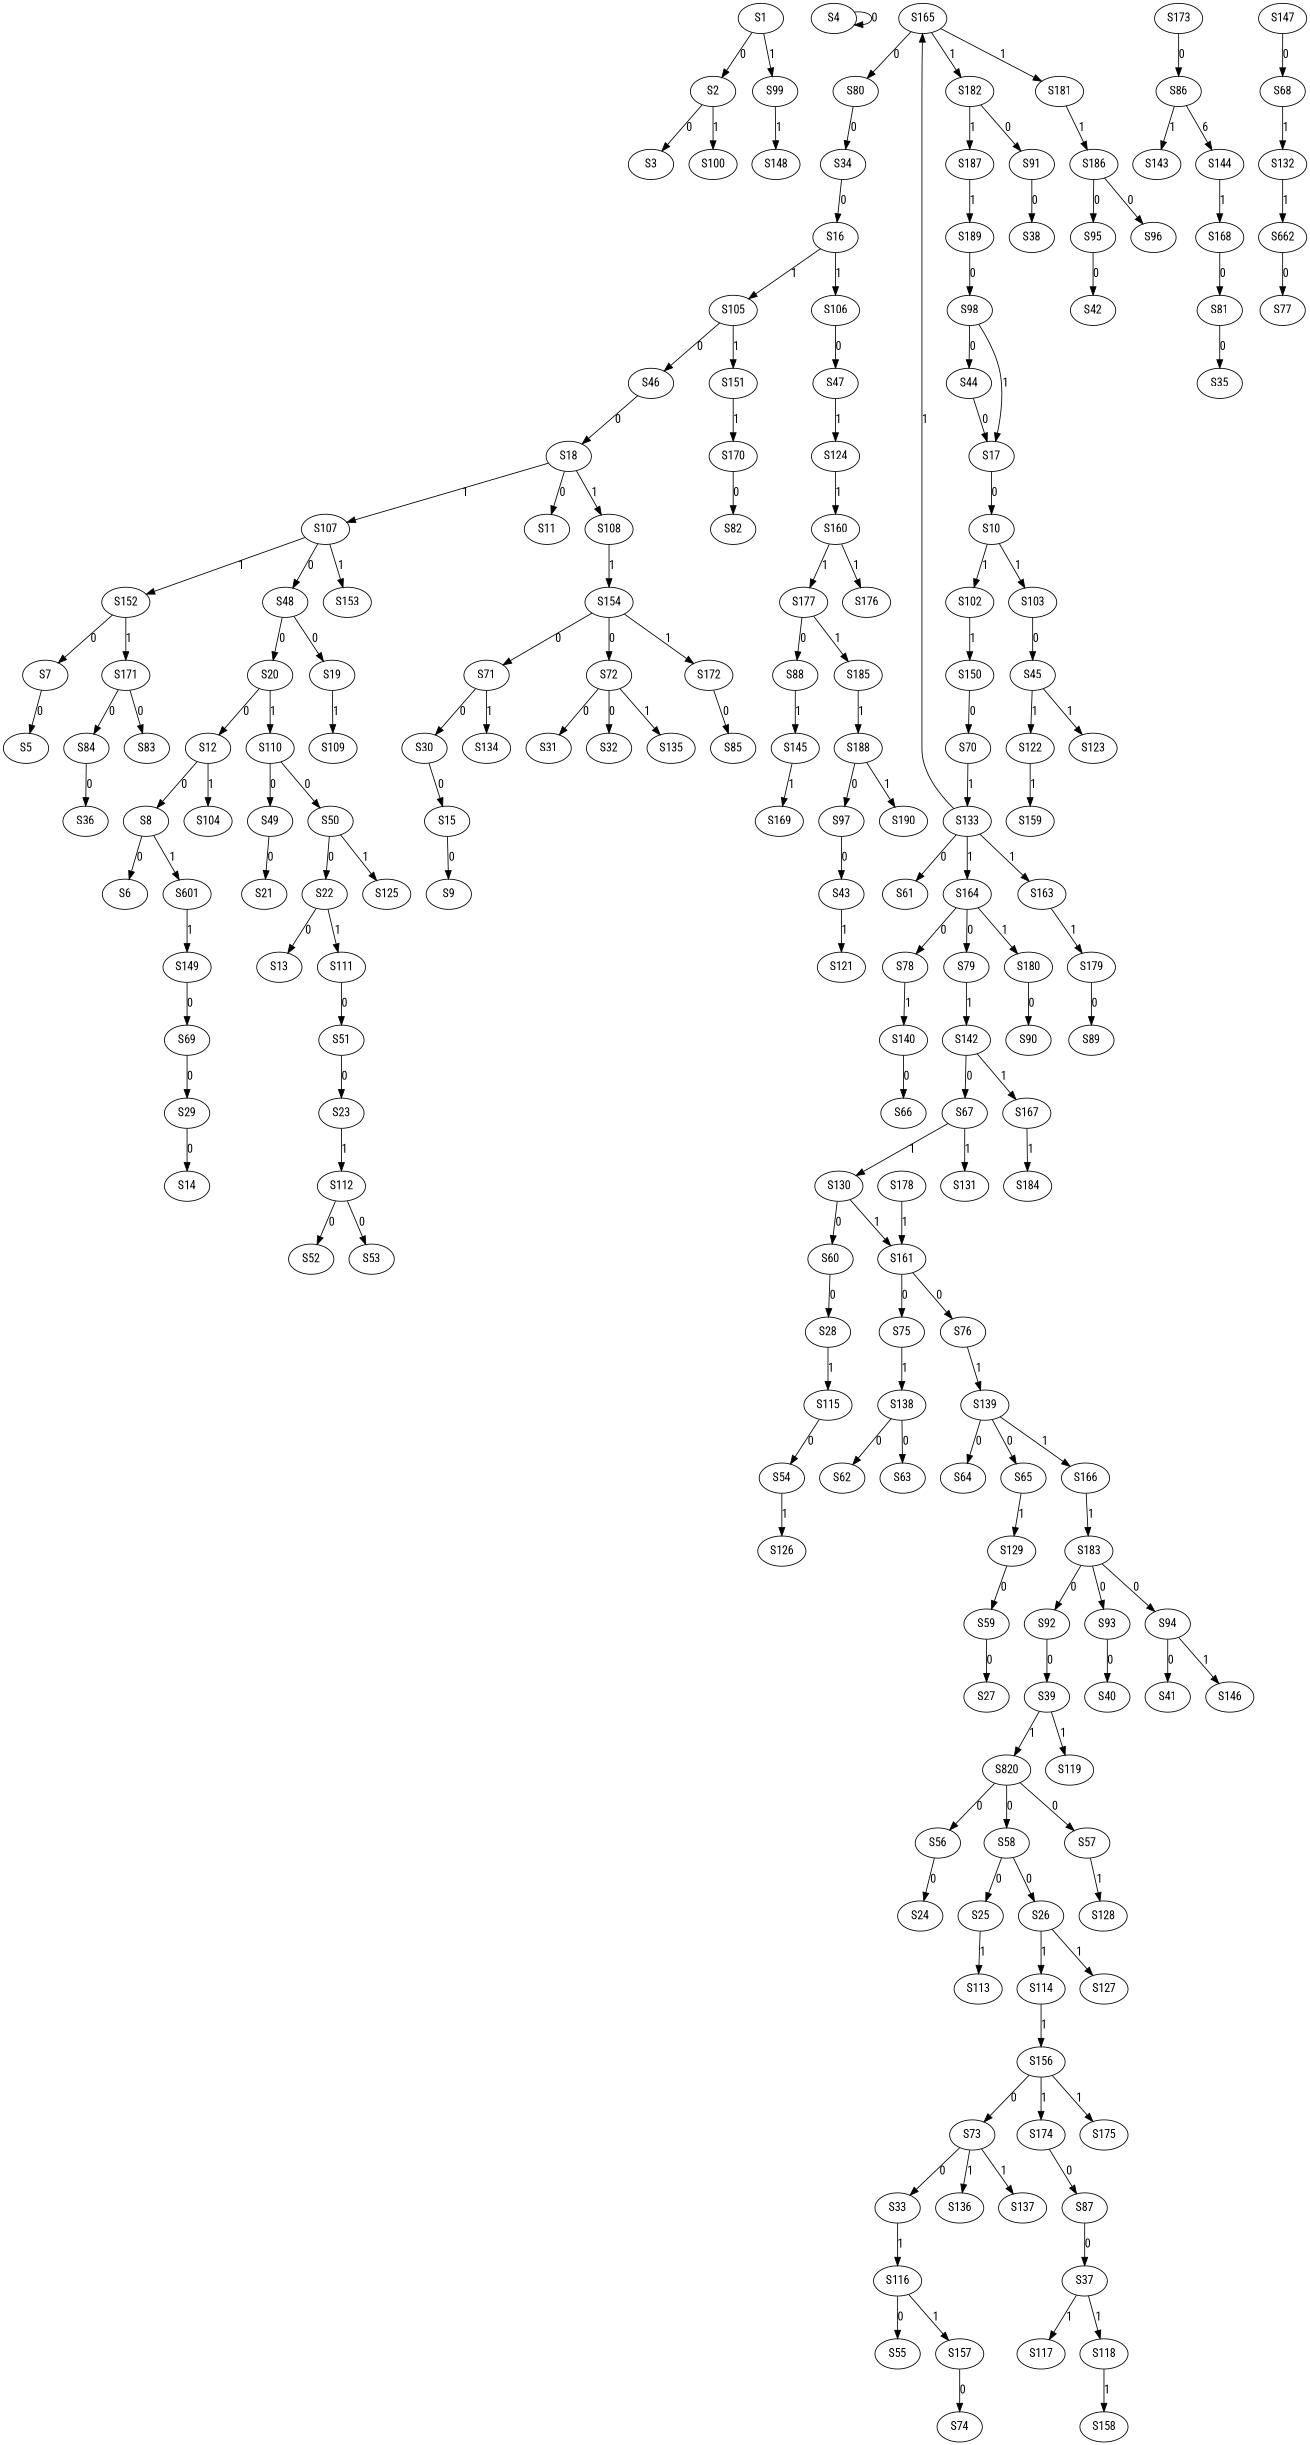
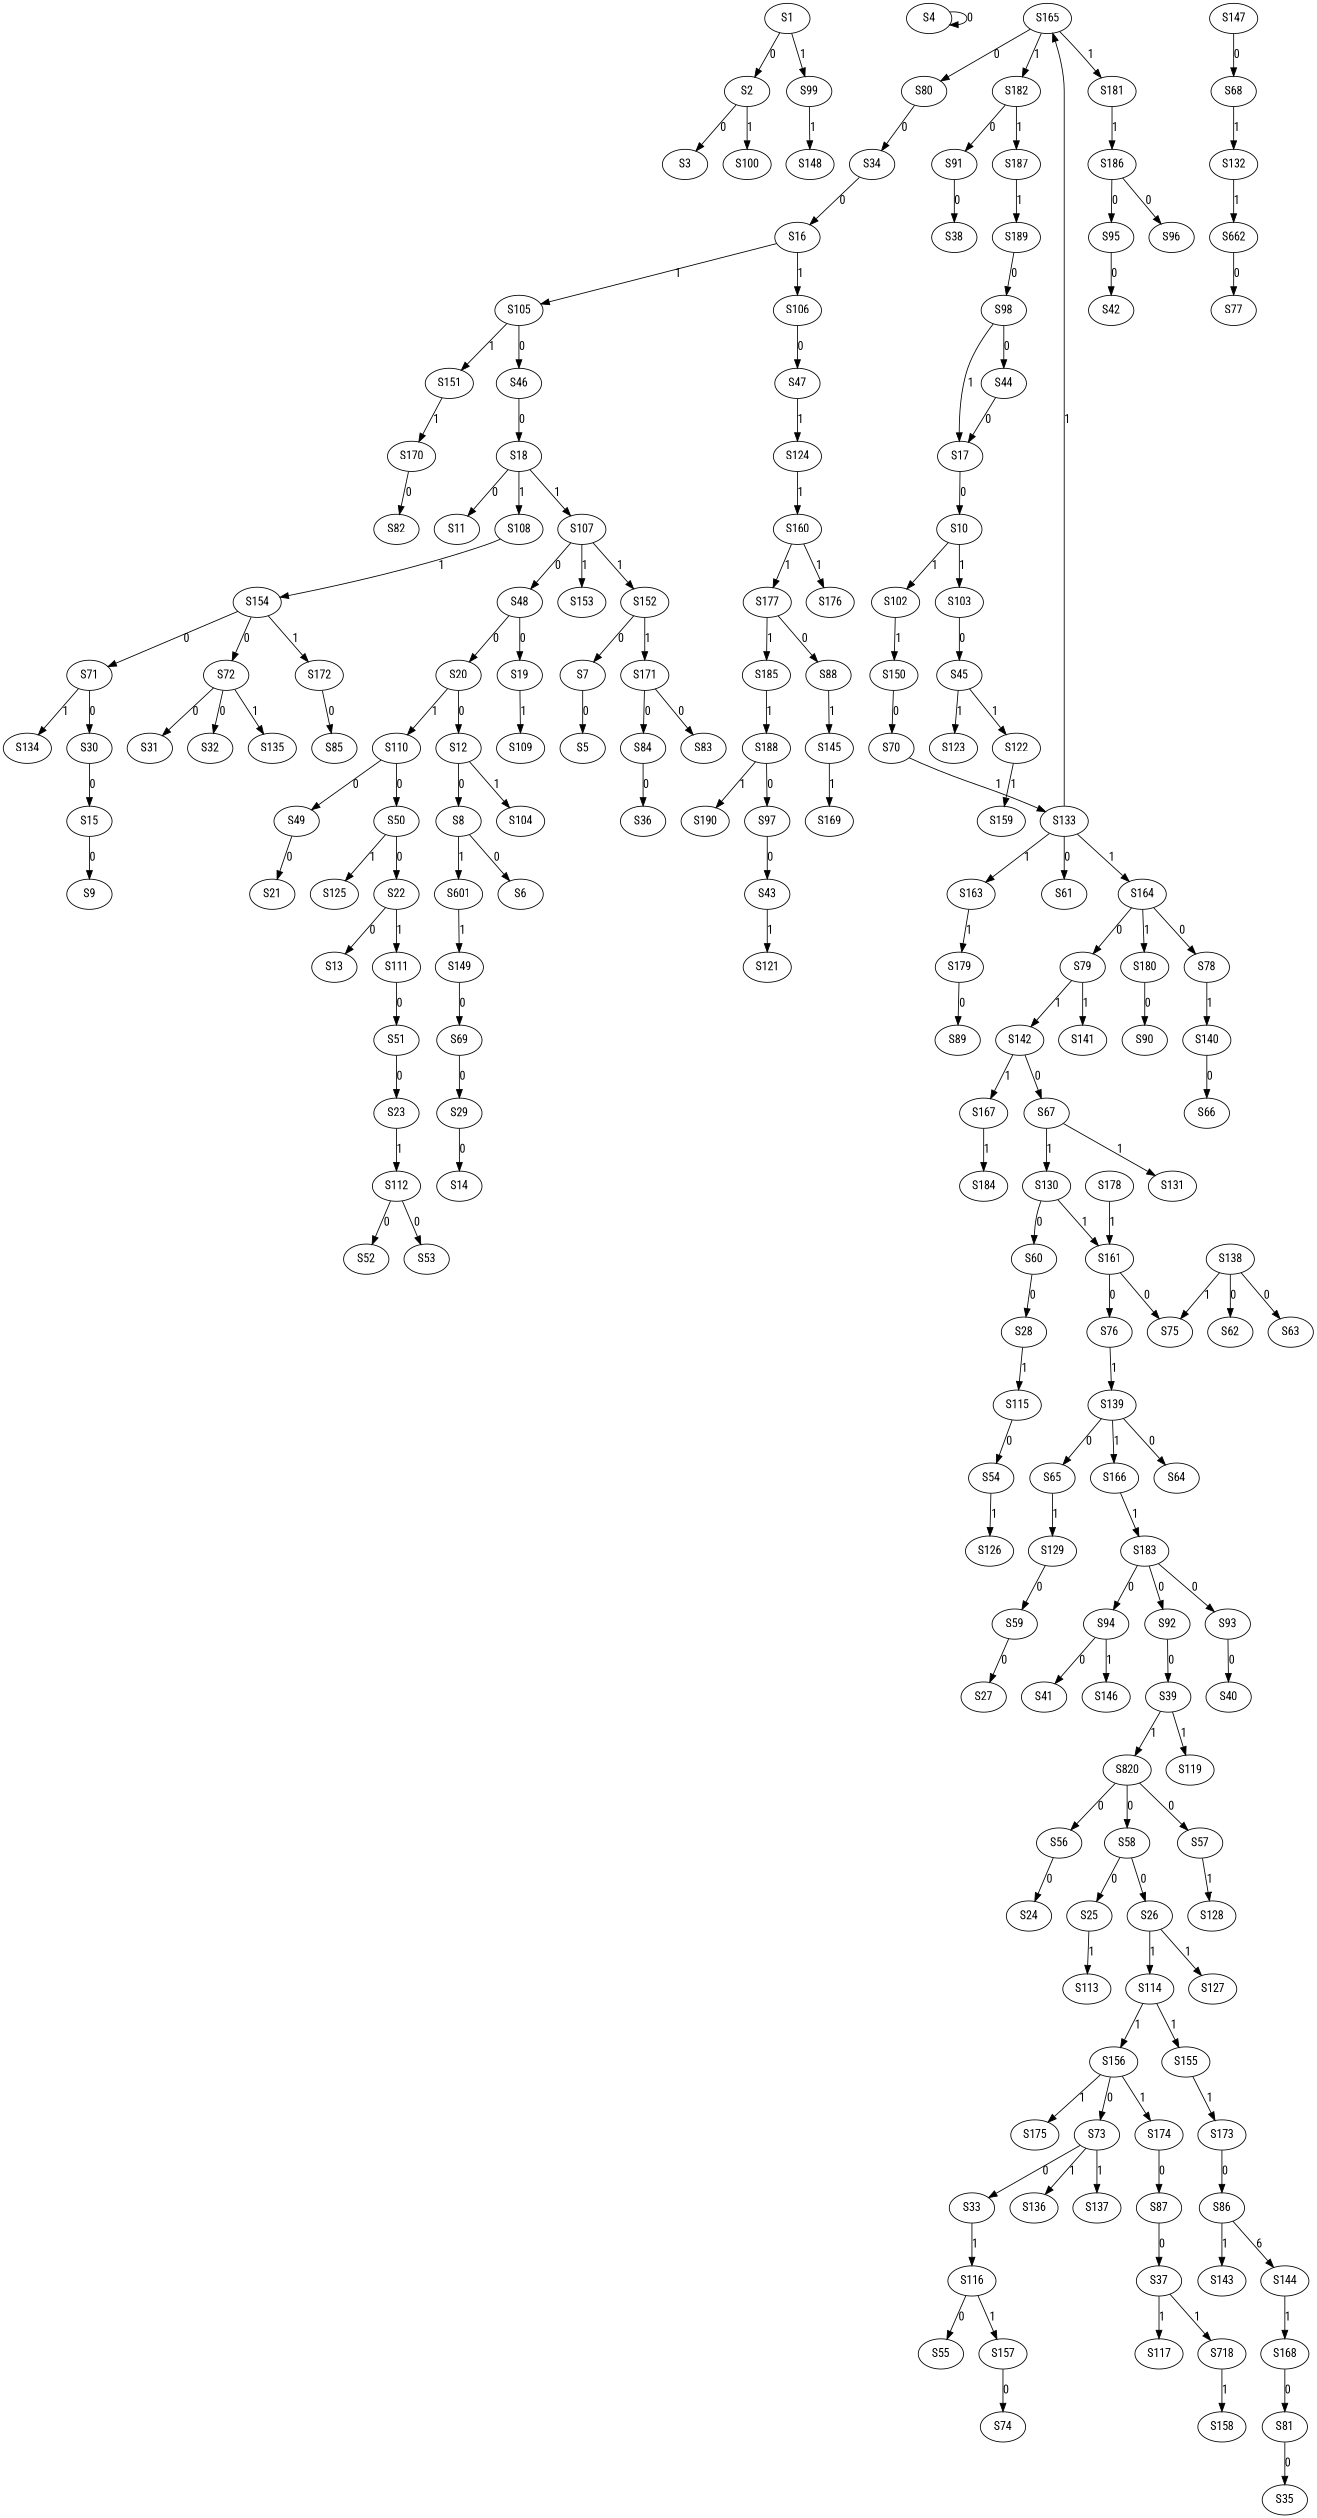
none -> (1083, 1040)
(902, 1364) -> (1203, 1292)
none -> (1186, 2062)
(1104, 2354) -> (1222, 2354)
